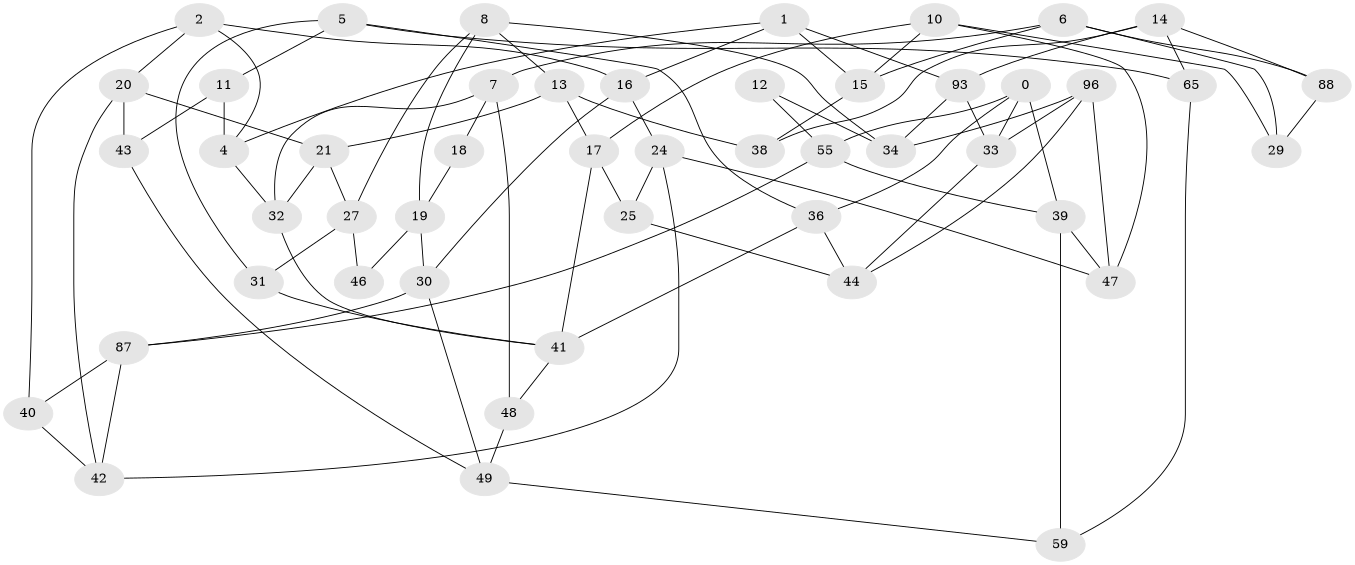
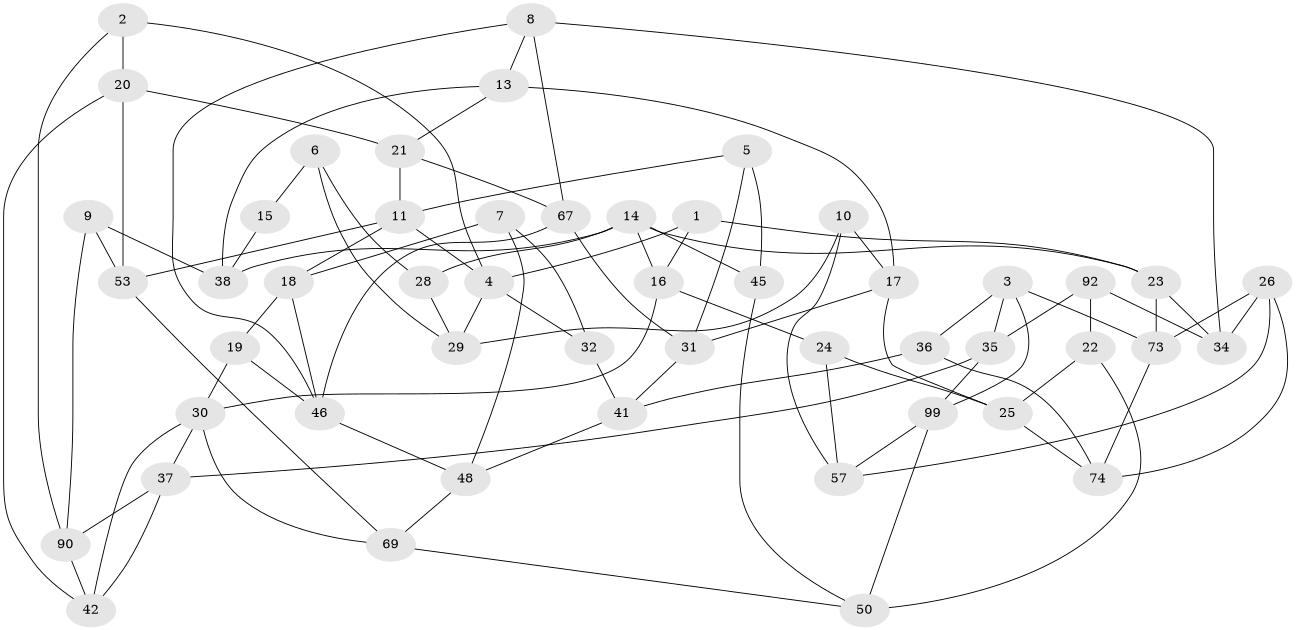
(748, 43) -> none
(416, 44) -> (645, 250)
(897, 53) -> none
(824, 54) -> none
(612, 61) -> none
(760, 86) -> (1091, 282)
(960, 86) -> (1156, 282)
(1026, 86) -> (1008, 282)
(1092, 86) -> (1267, 282)
(1192, 86) -> (759, 282)
(1327, 86) -> (424, 282)
(434, 114) -> (183, 128)
(124, 151) -> (123, 282)
(825, 151) -> (990, 348)
(991, 151) -> (1156, 348)
(301, 184) -> (400, 184)
none -> (88, 217)
(352, 217) -> (566, 217)
(1061, 217) -> (933, 414)
none -> (356, 243)
(577, 250) -> (792, 315)
(852, 282) -> (1098, 479)
(1111, 282) -> (839, 479)
none -> (473, 315)
(124, 348) -> (166, 479)
none -> (304, 348)
none -> (1091, 348)
(28, 414) -> (66, 545)
(510, 444) -> (118, 497)
none -> (393, 446)
(485, 479) -> (391, 545)
(1061, 545) -> (865, 610)
